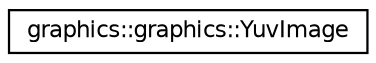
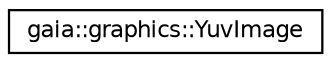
(188, 32) -> (166, 32)
